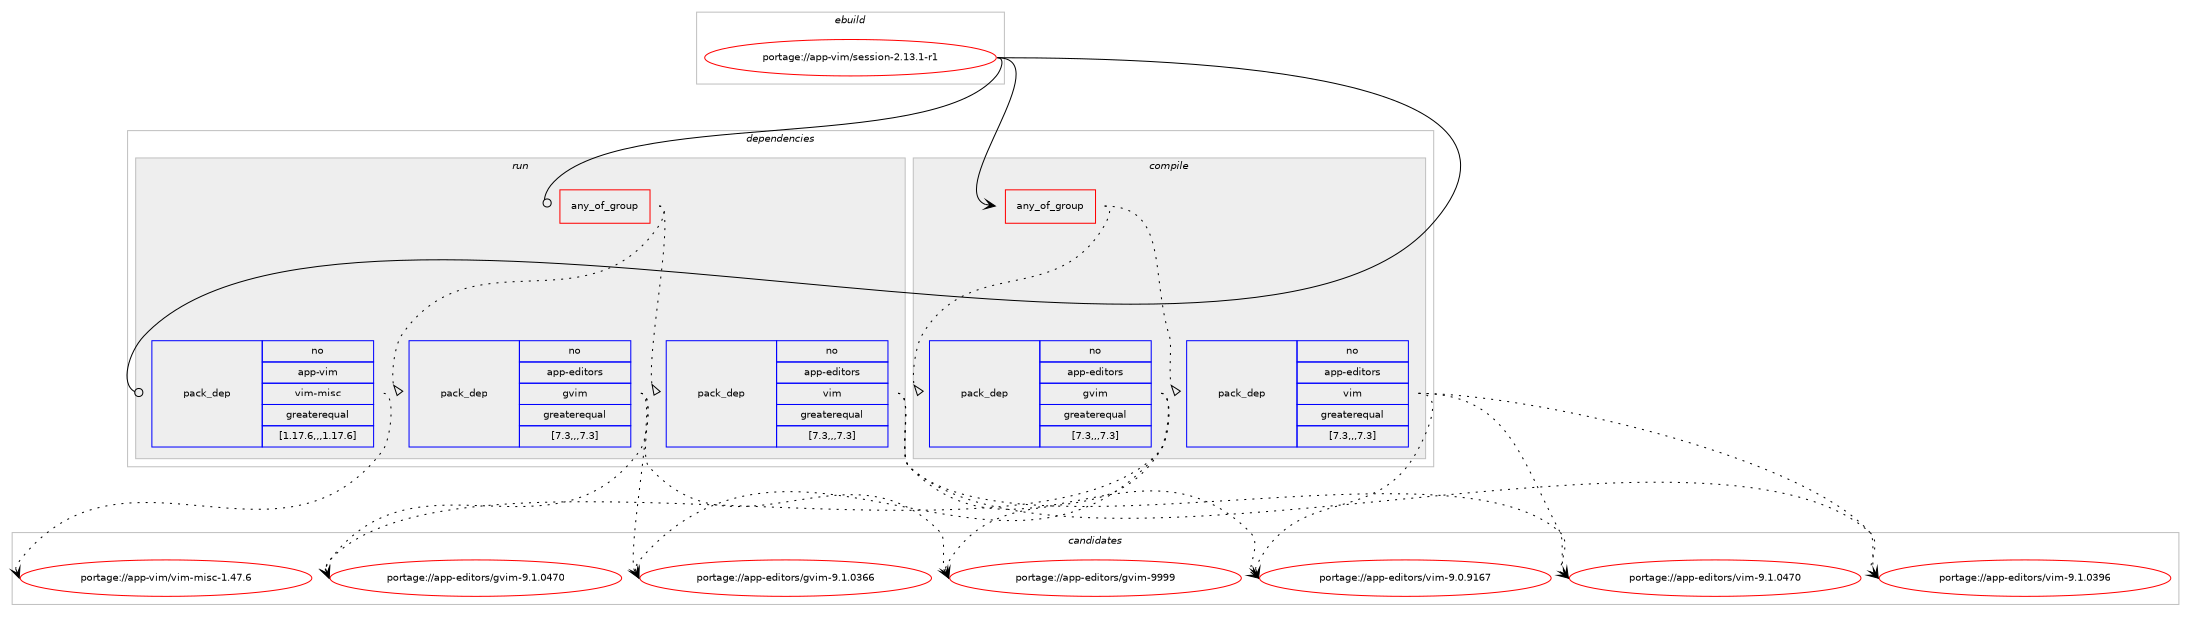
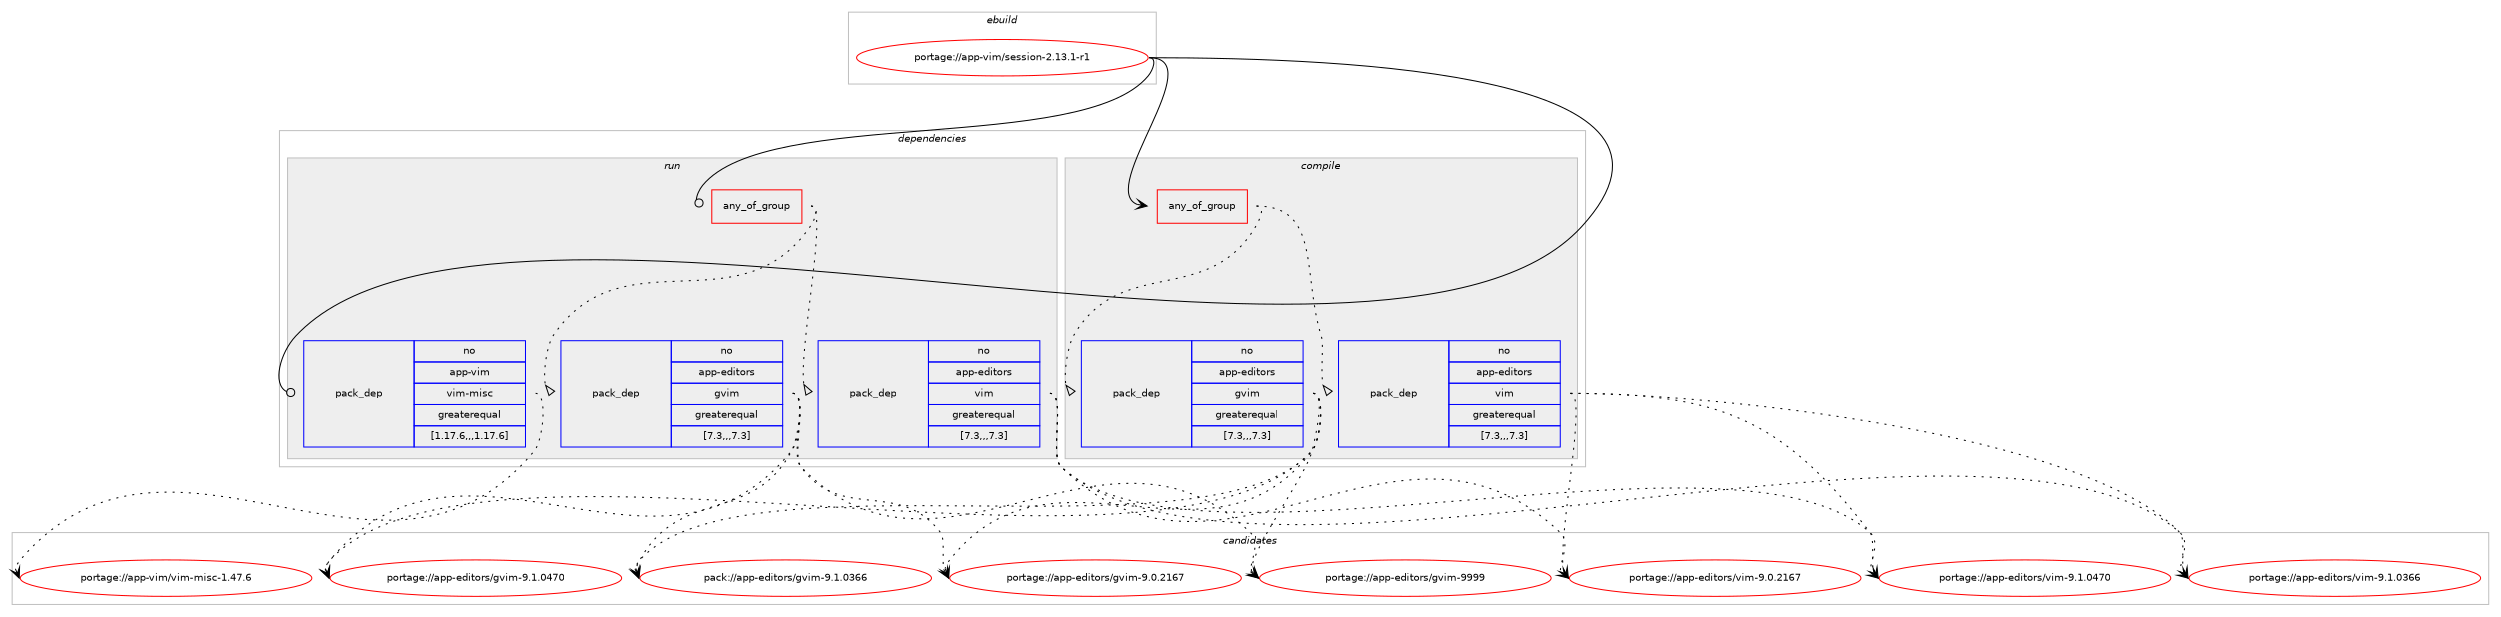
(786, 578) -> (786, 578)
none -> (1096, 578)
(1405, 578) -> (1715, 578)
(2025, 578) -> (2335, 578)
